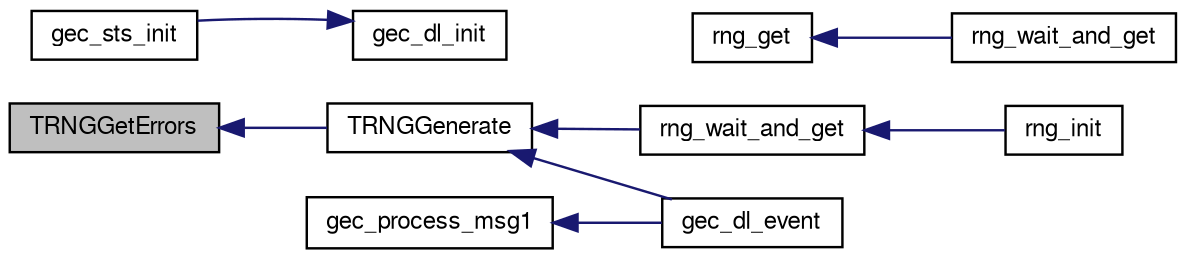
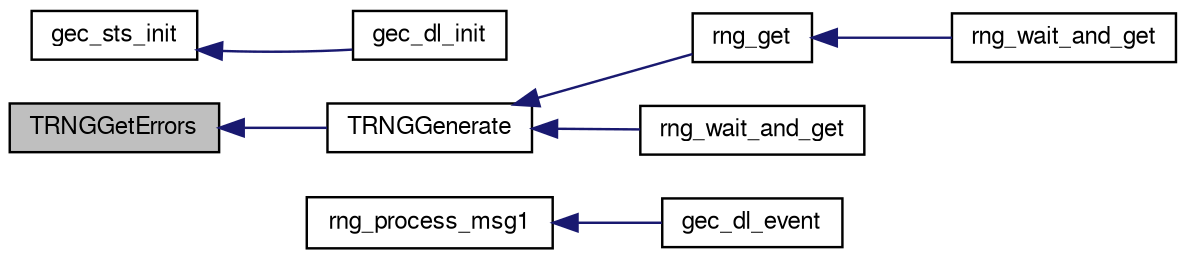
(262, 19) -> (287, 52)
(1064, 130) -> none
(603, 179) -> (615, 76)
(430, 223) -> (430, 223)
